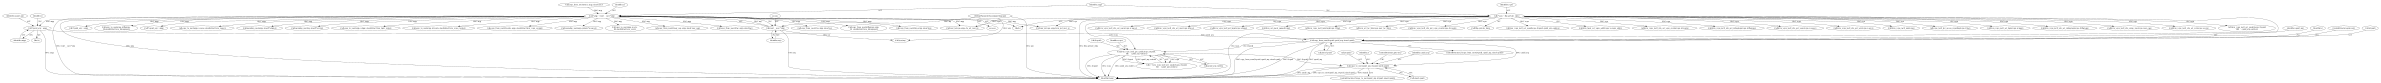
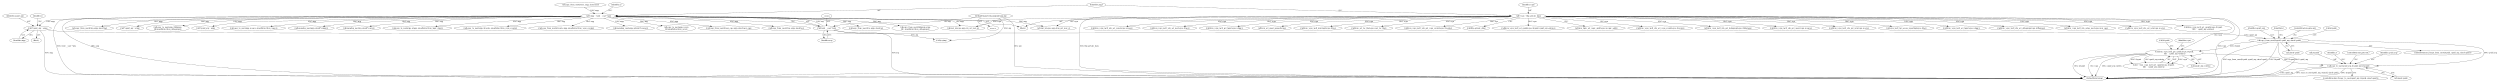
(1901, 28) -> none
(1107, 78) -> (2094, 78)
